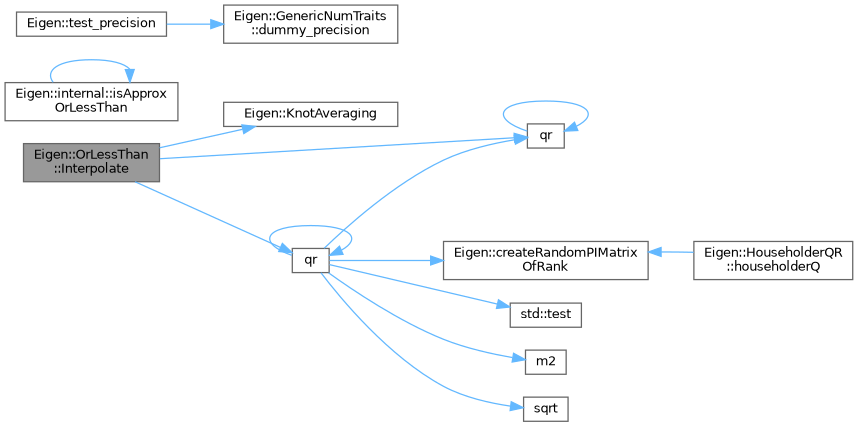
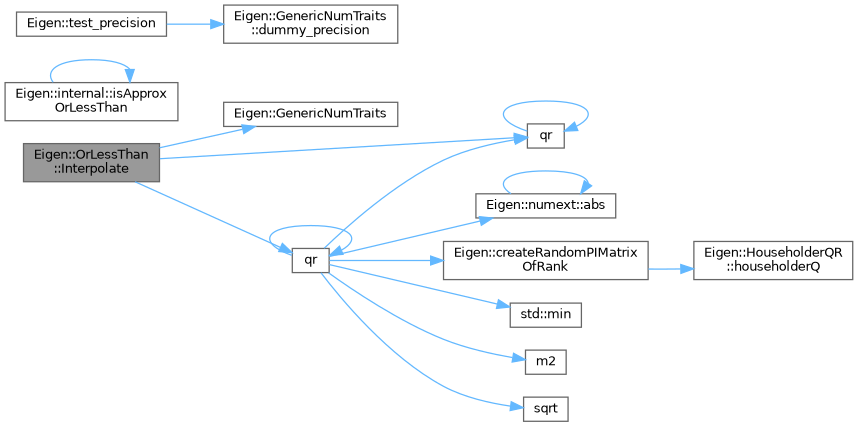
(311, 114) -> (311, 114)
none -> (546, 206)
(677, 252) -> (665, 269)
(546, 315) -> (546, 315)
